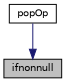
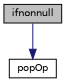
(33, 36) -> (33, 36)
